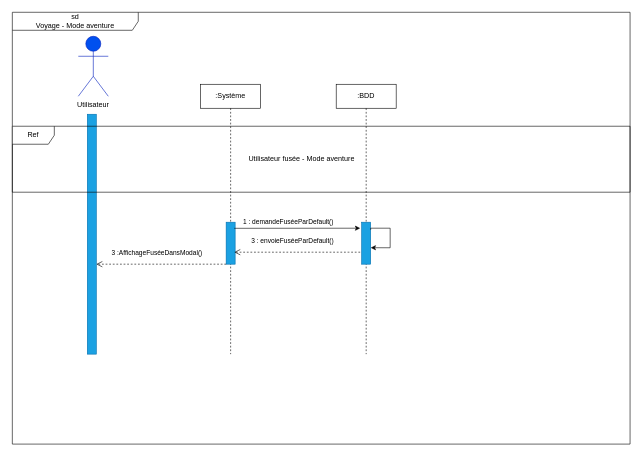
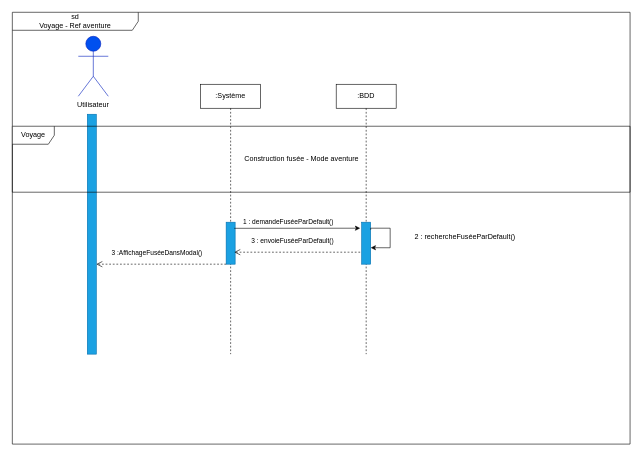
(75, 21) -> (75, 21)
(33, 135) -> (33, 135)
(302, 159) -> (302, 159)
none -> (465, 237)
